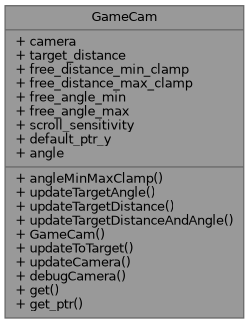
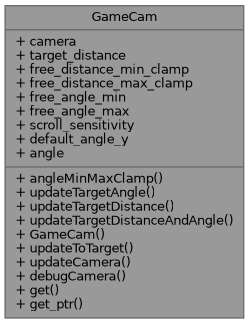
(63, 140) -> (72, 140)
